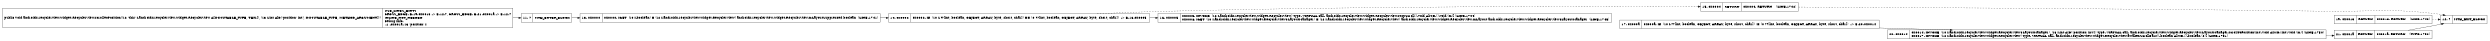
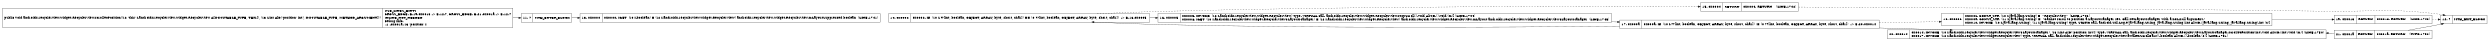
(883, 18) -> (1357, 27)
none -> (2107, 19)
none -> (1614, 22)
(2329, 36) -> (2331, 33)
